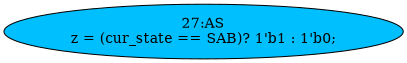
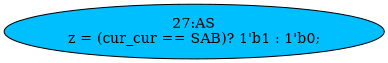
(204, 32) -> (194, 32)
